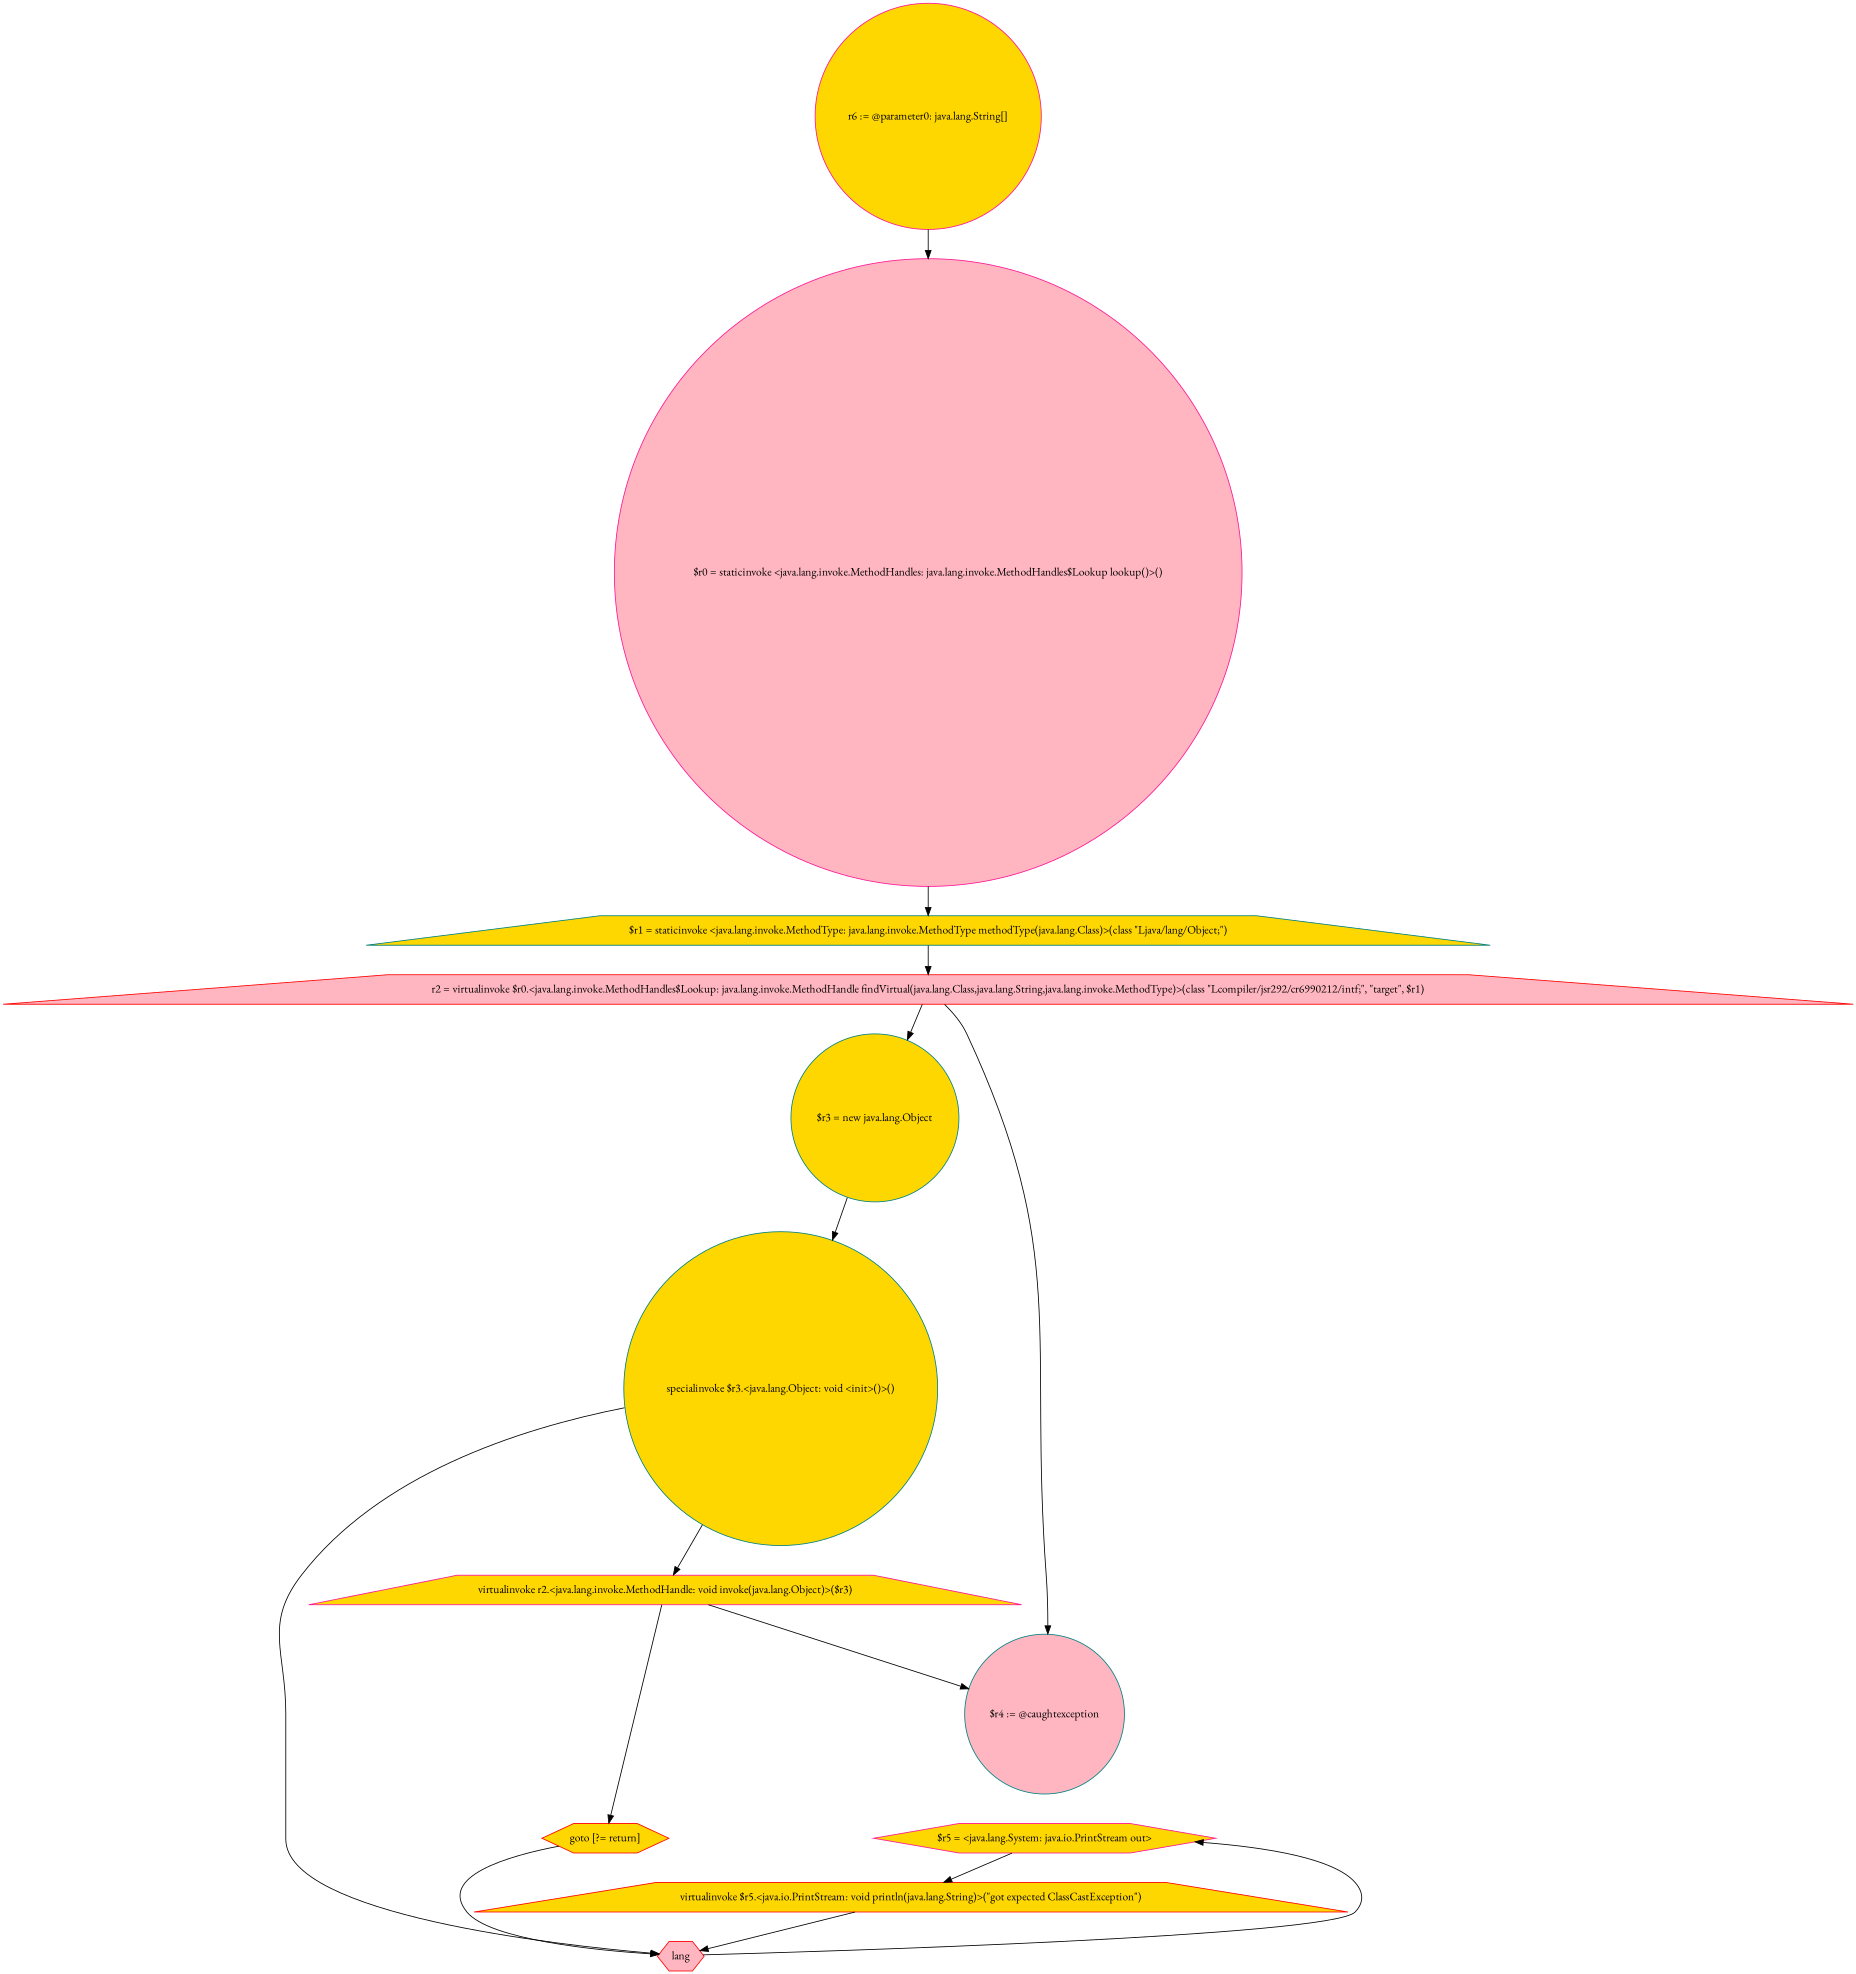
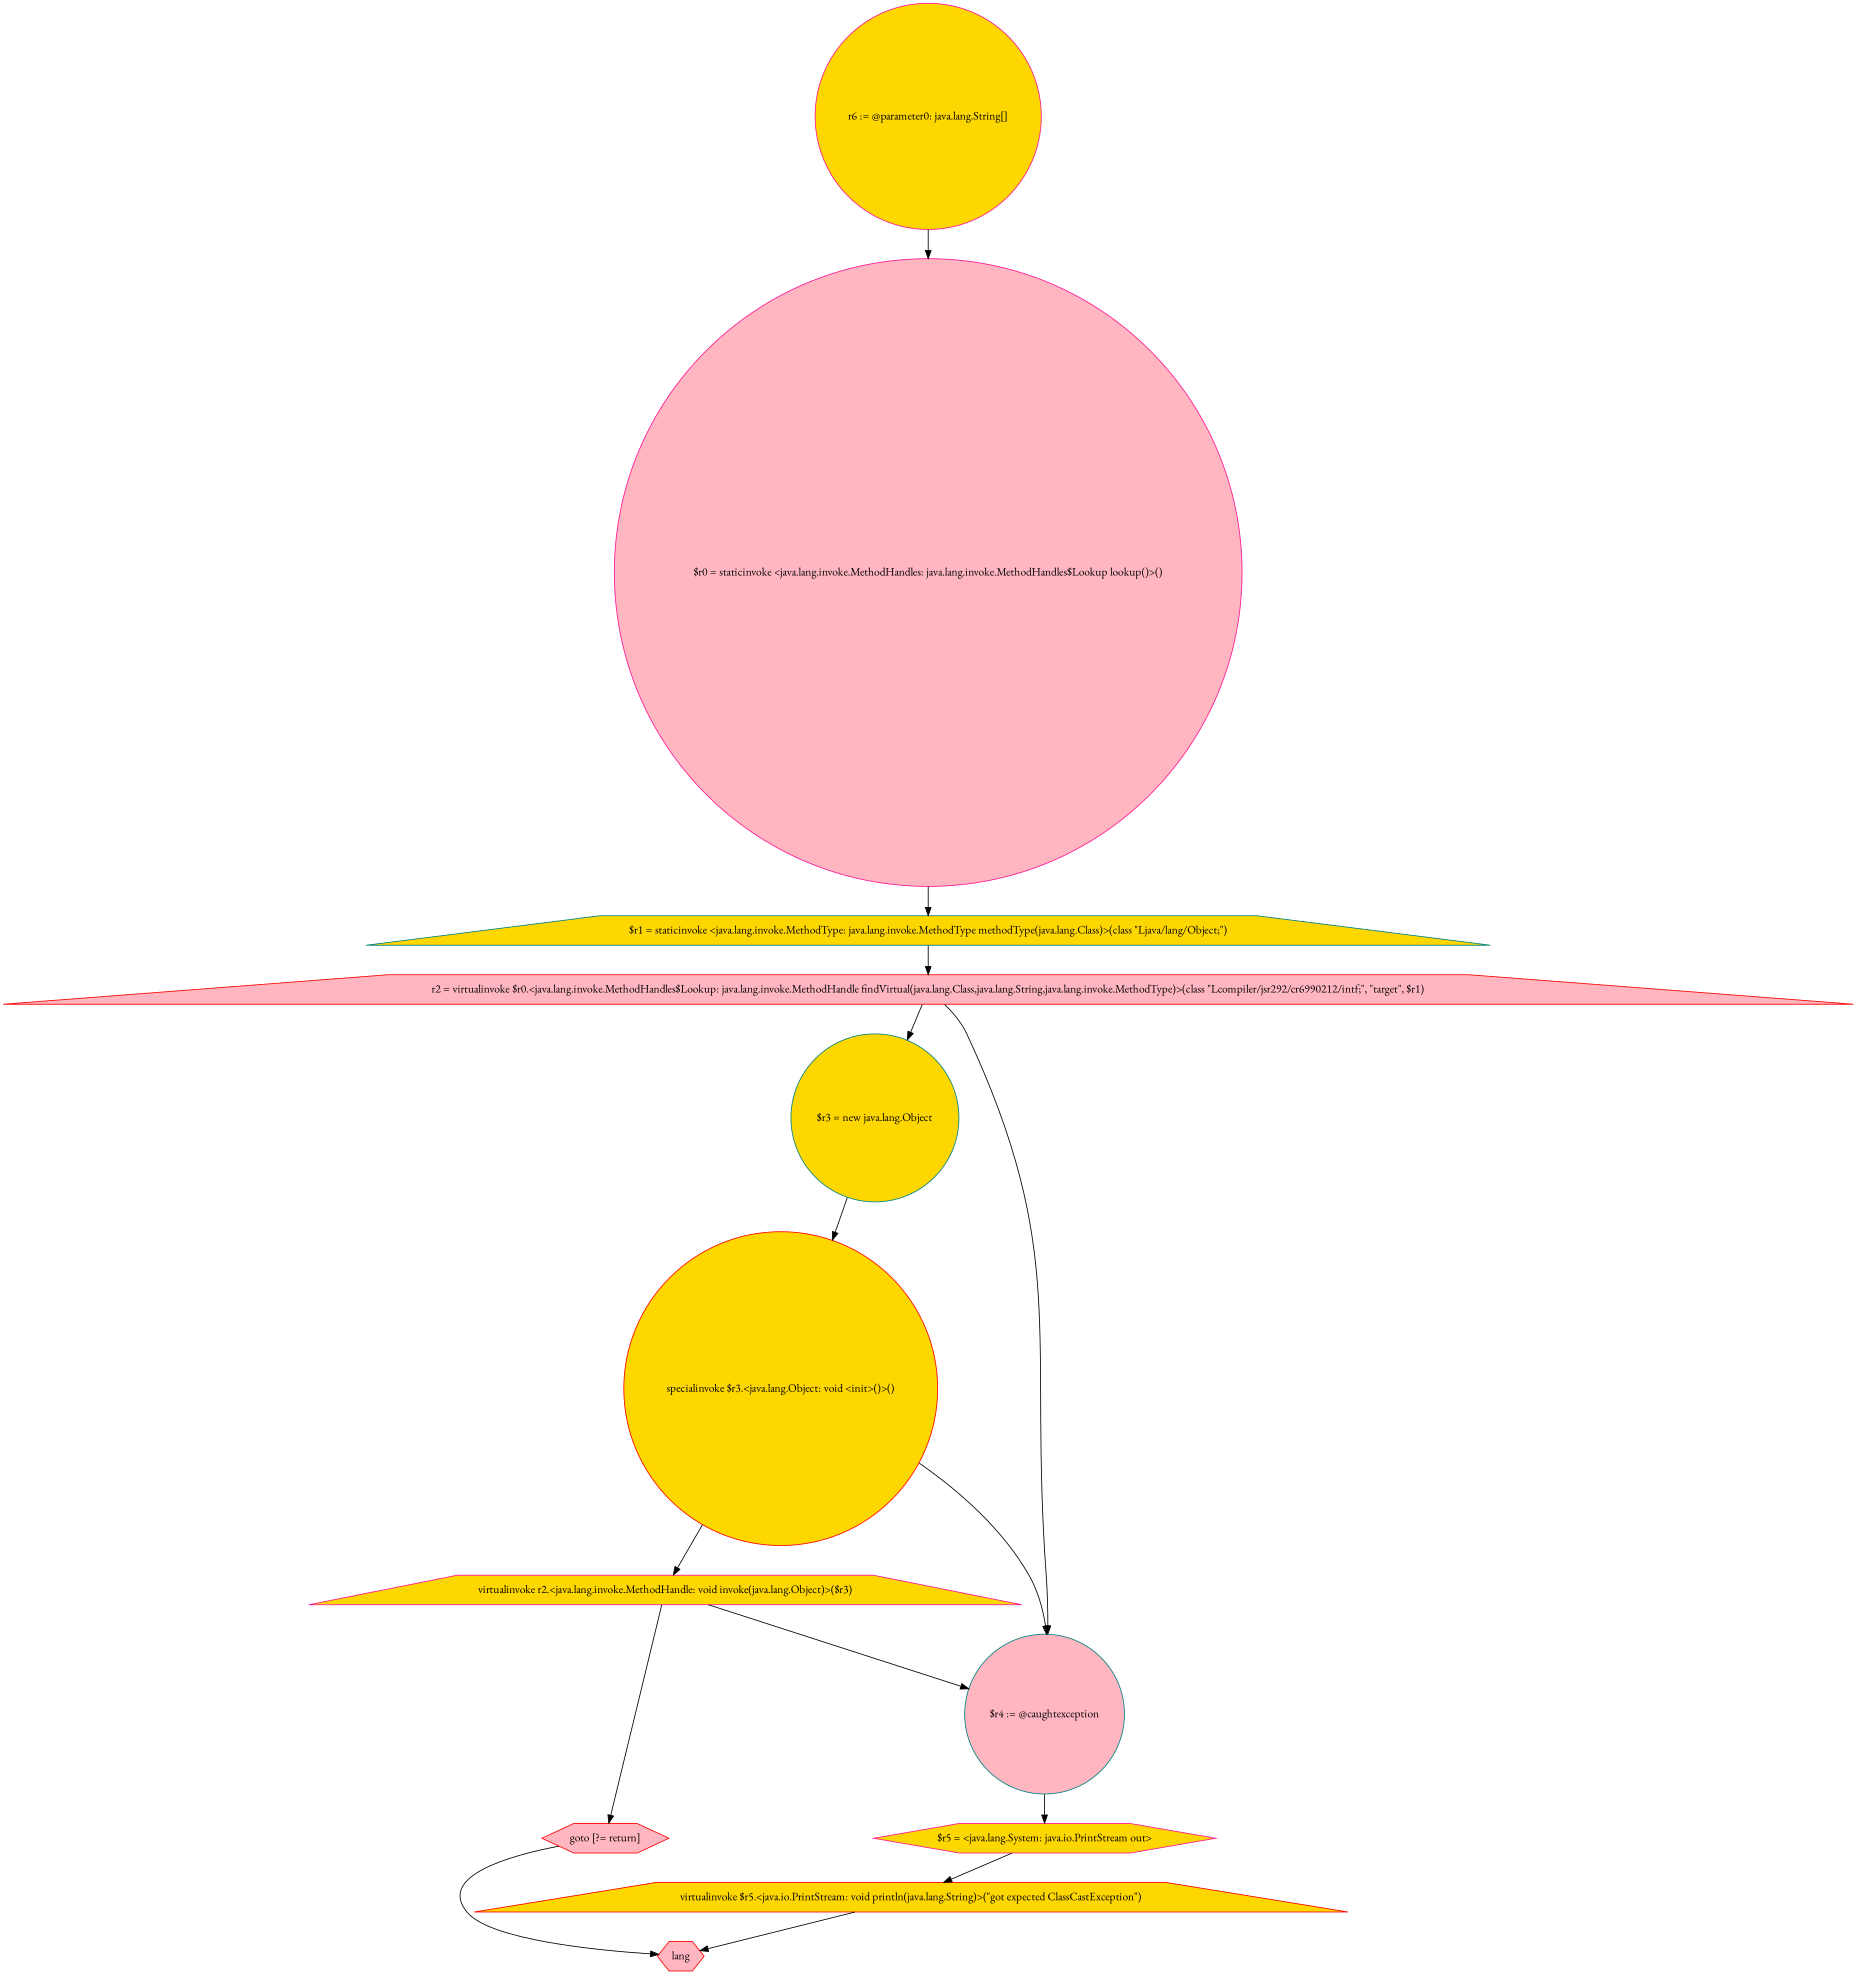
(781, 1389) -> (781, 1389)
(286, 1717) -> (998, 1533)
(605, 1838) -> (605, 1838)
(1126, 1938) -> (1045, 1805)
